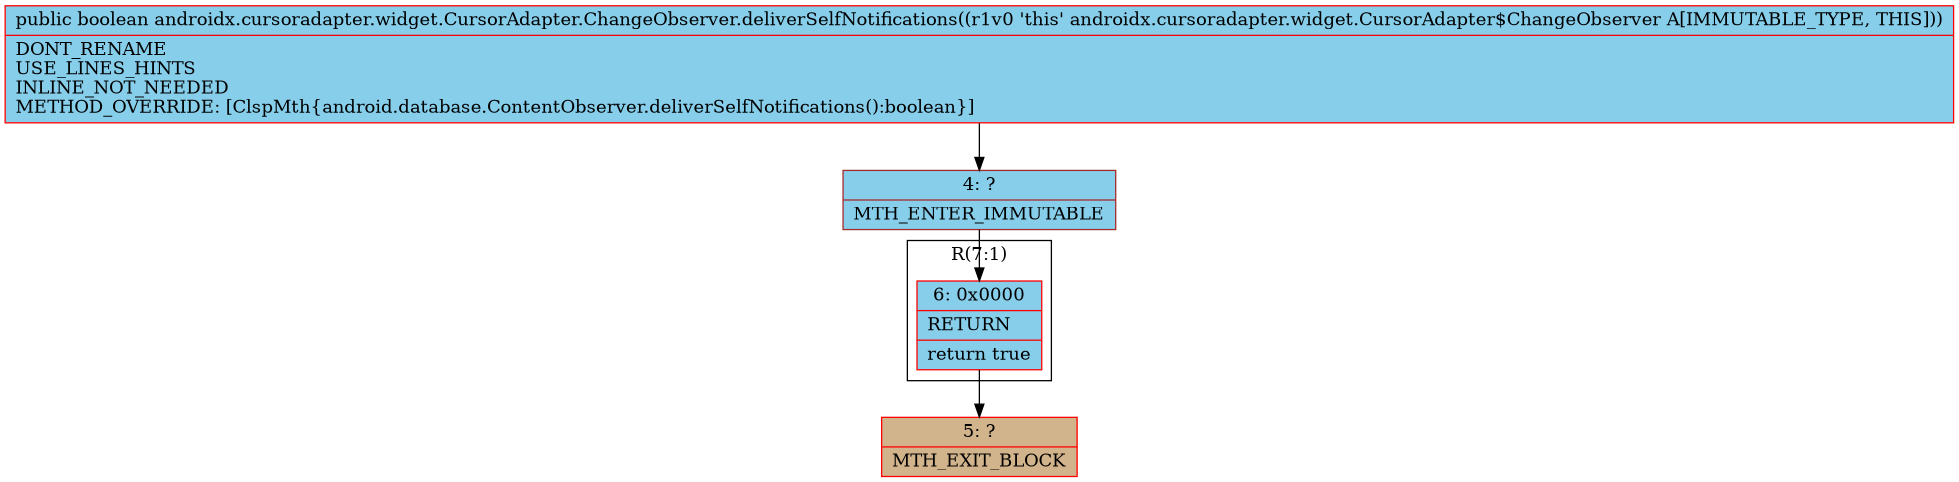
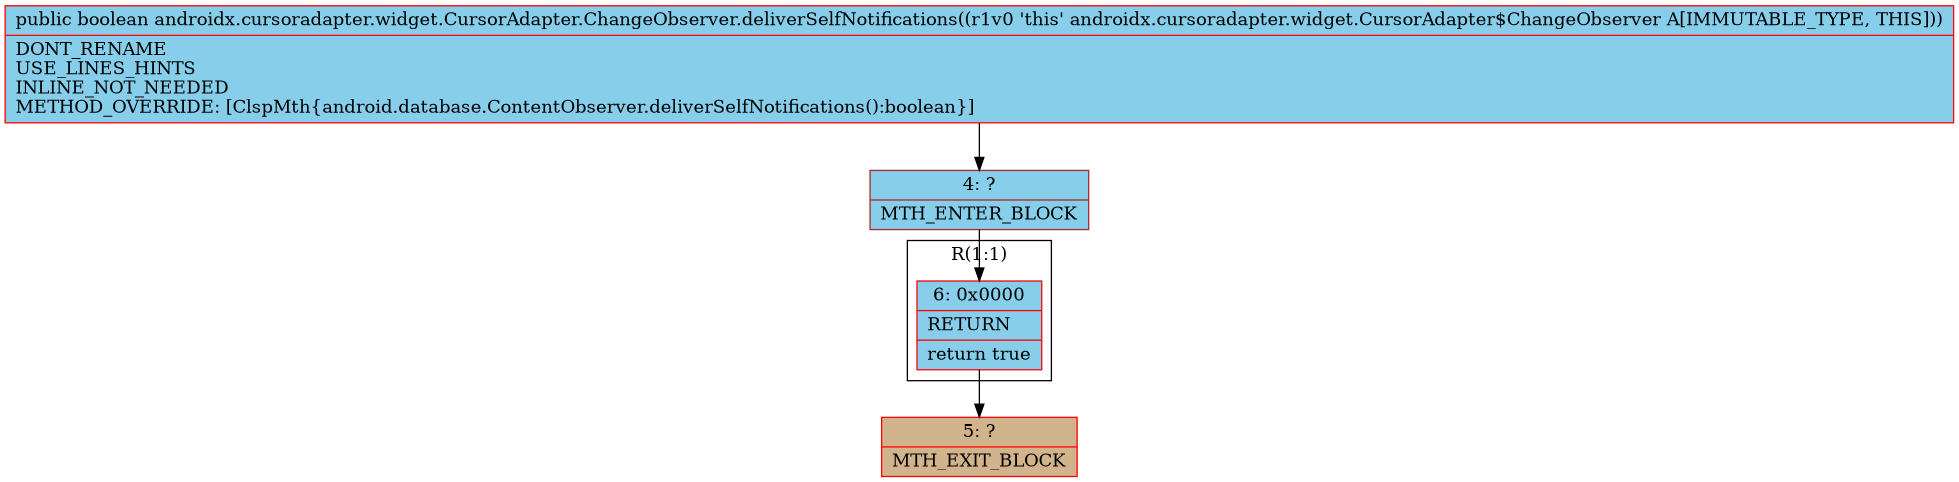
(979, 214) -> (979, 214)
(979, 255) -> (979, 255)
